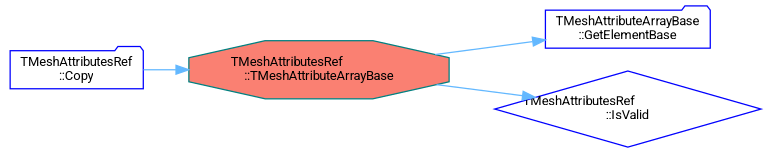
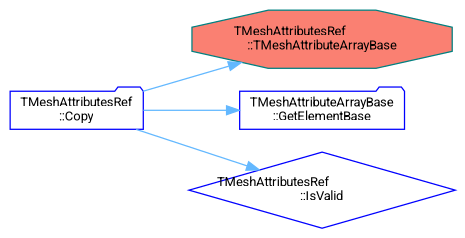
(484, 48) -> (185, 110)
(479, 90) -> (192, 148)
